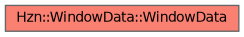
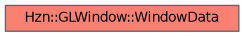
(122, 18) -> (122, 18)
